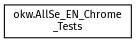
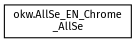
(68, 21) -> (68, 21)
